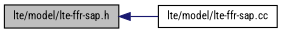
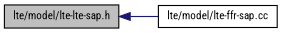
(62, 16) -> (62, 16)
